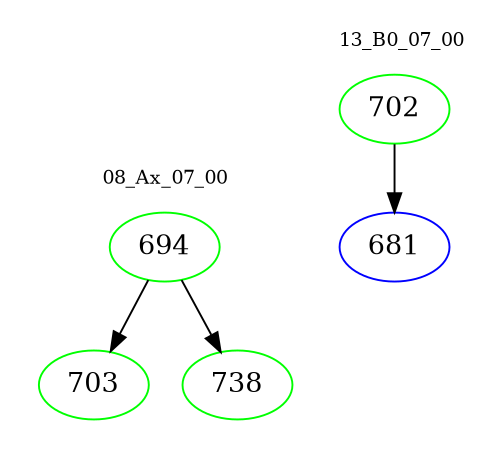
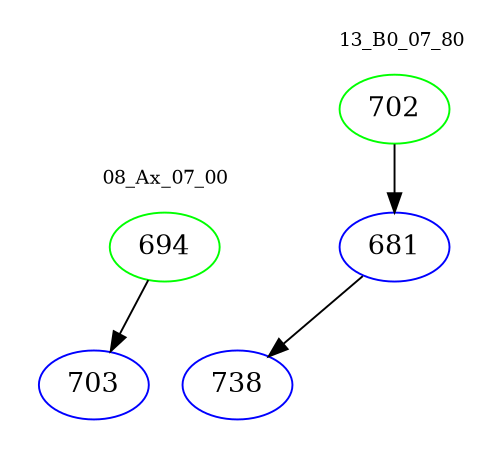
(402, 41) -> (402, 41)
(196, 307) -> (323, 310)
(94, 385) -> (94, 385)
(237, 385) -> (237, 385)
